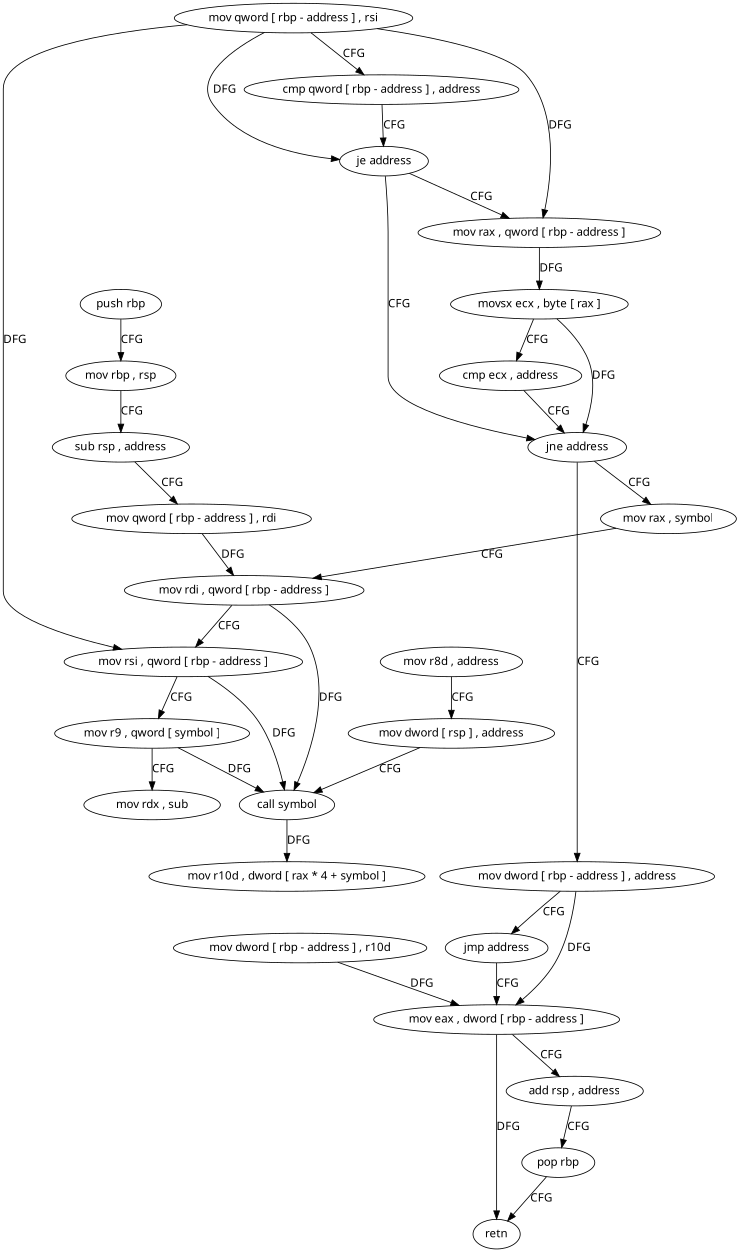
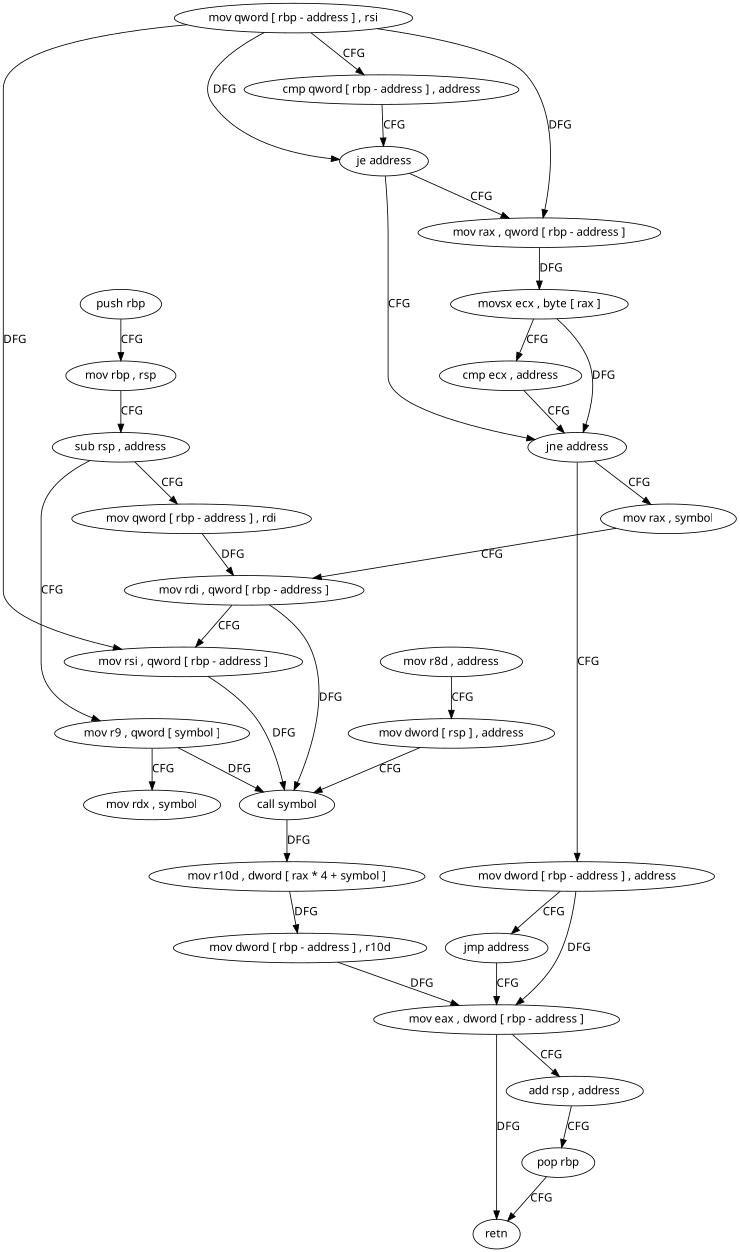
(169, 694) -> (41, 591)
(152, 805) -> (152, 805)
none -> (293, 908)
